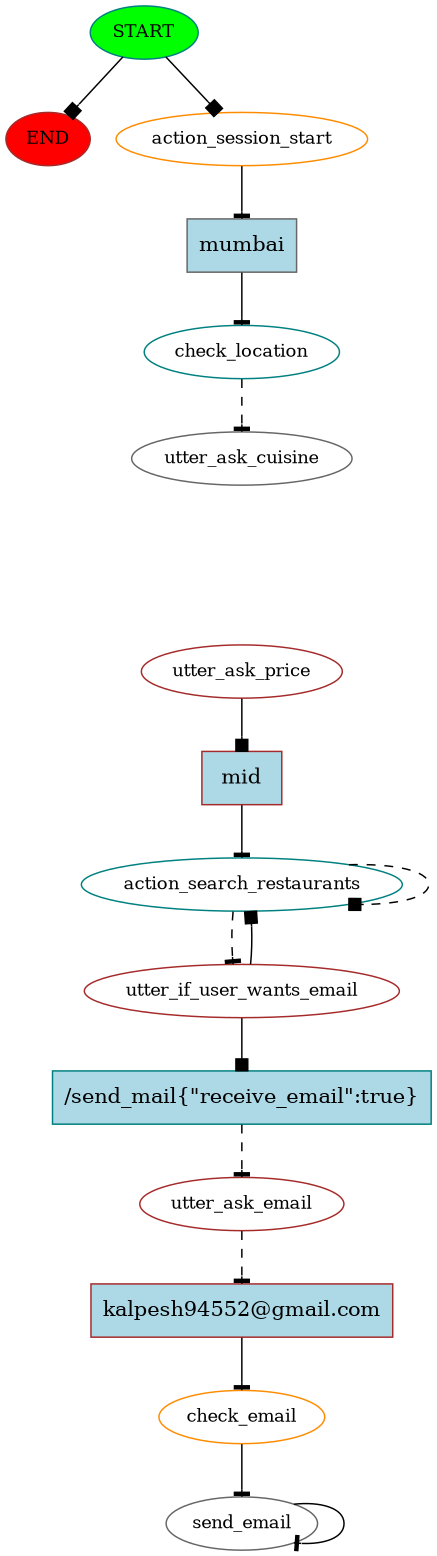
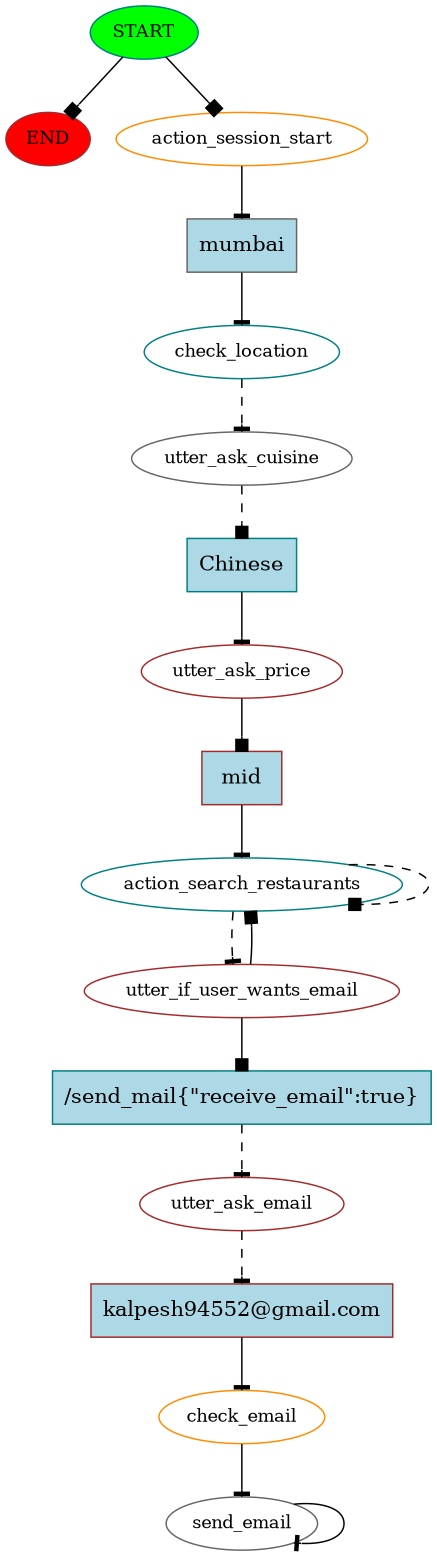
none -> (242, 565)
